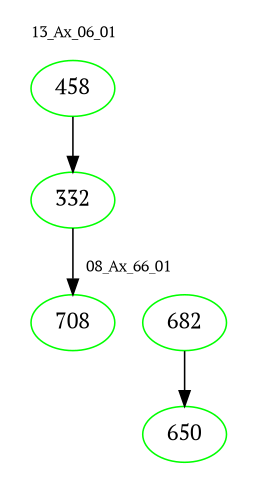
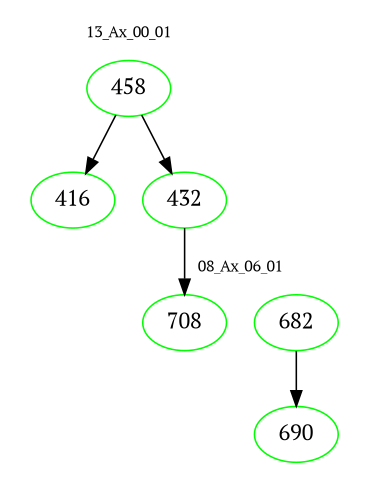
(74, 33) -> (129, 33)
none -> (73, 200)
(73, 200) -> (185, 200)
(129, 268) -> (240, 268)
(185, 434) -> (296, 434)
